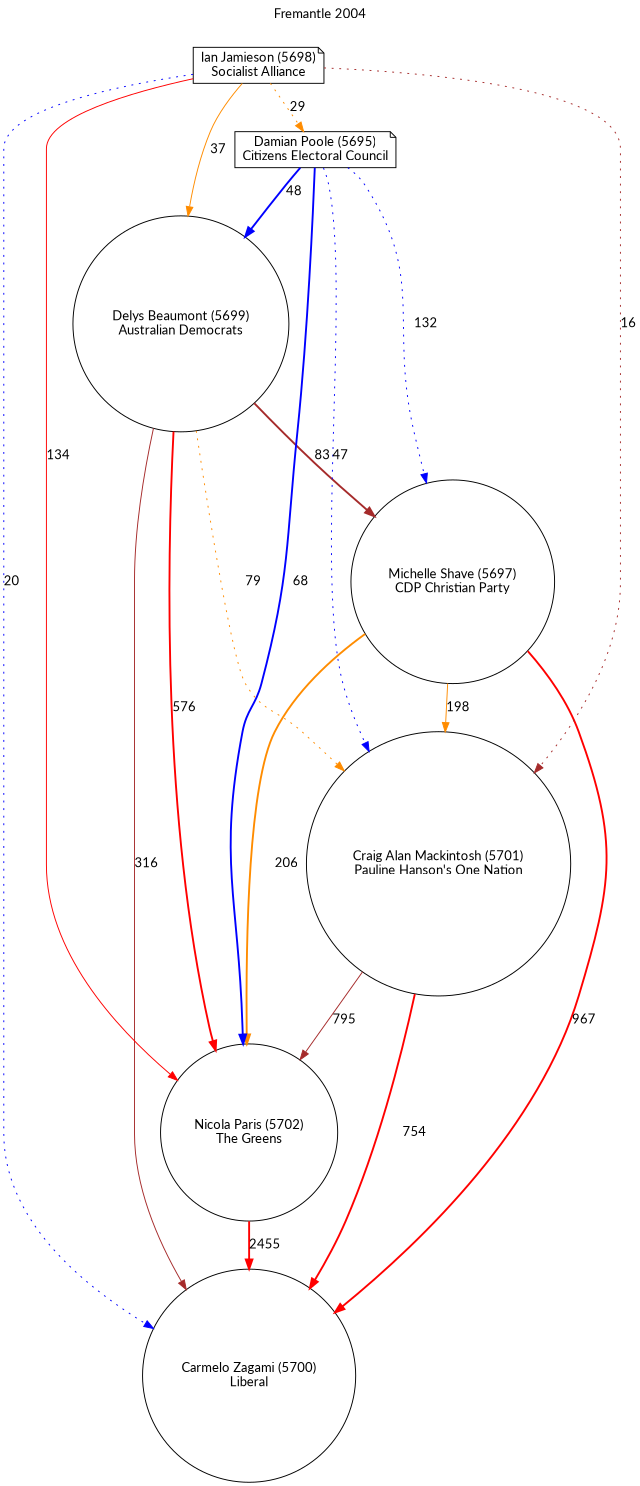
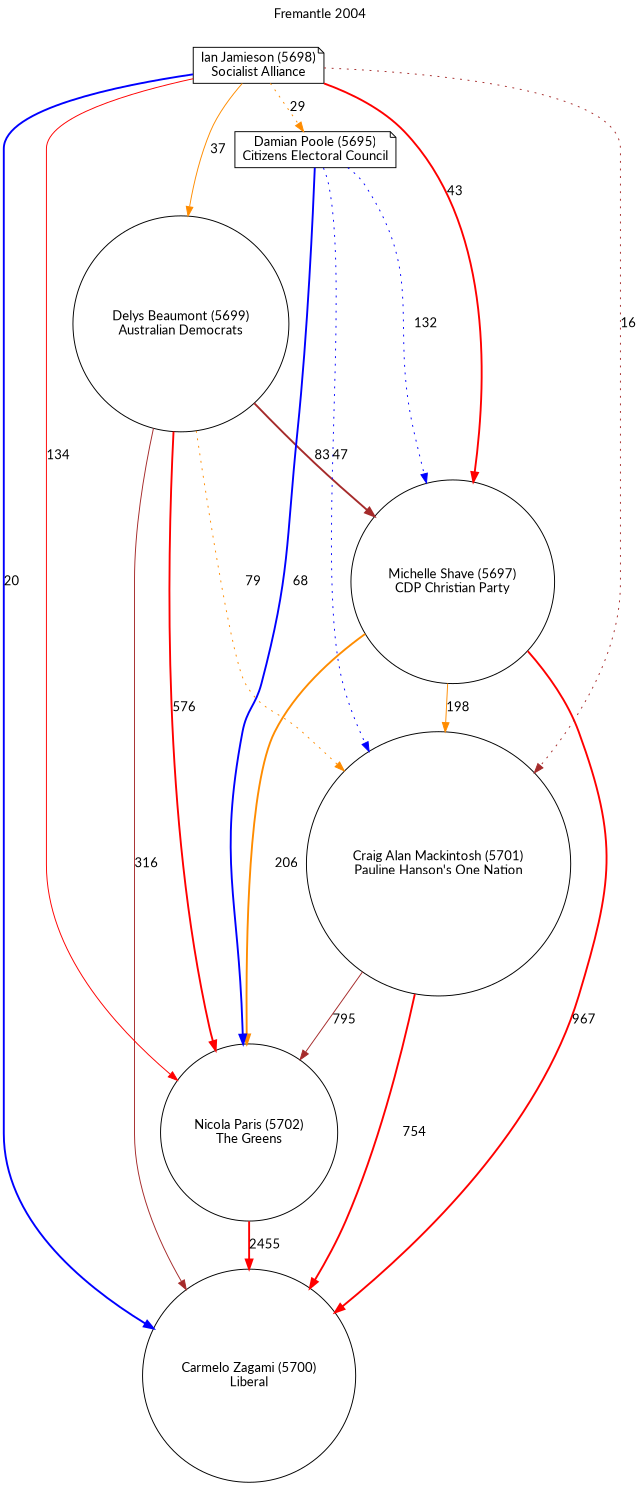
(275, 198) -> none
none -> (466, 247)
(4, 659) -> (4, 659)
